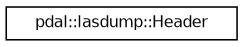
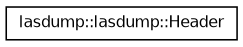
(122, 23) -> (122, 23)
